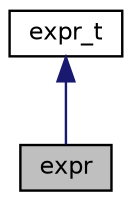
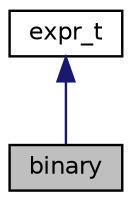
(66, 168) -> (66, 168)
